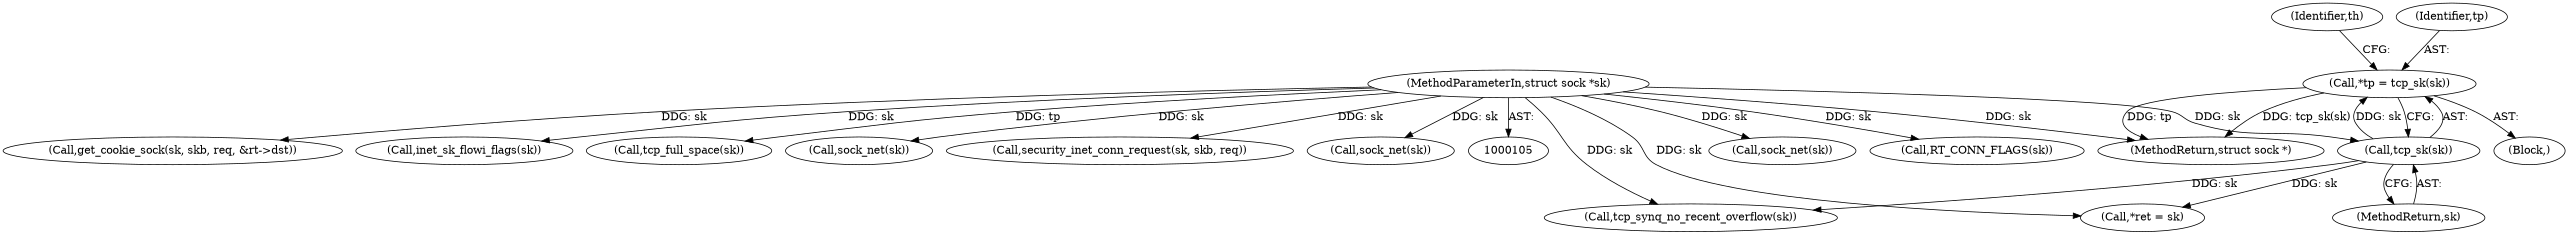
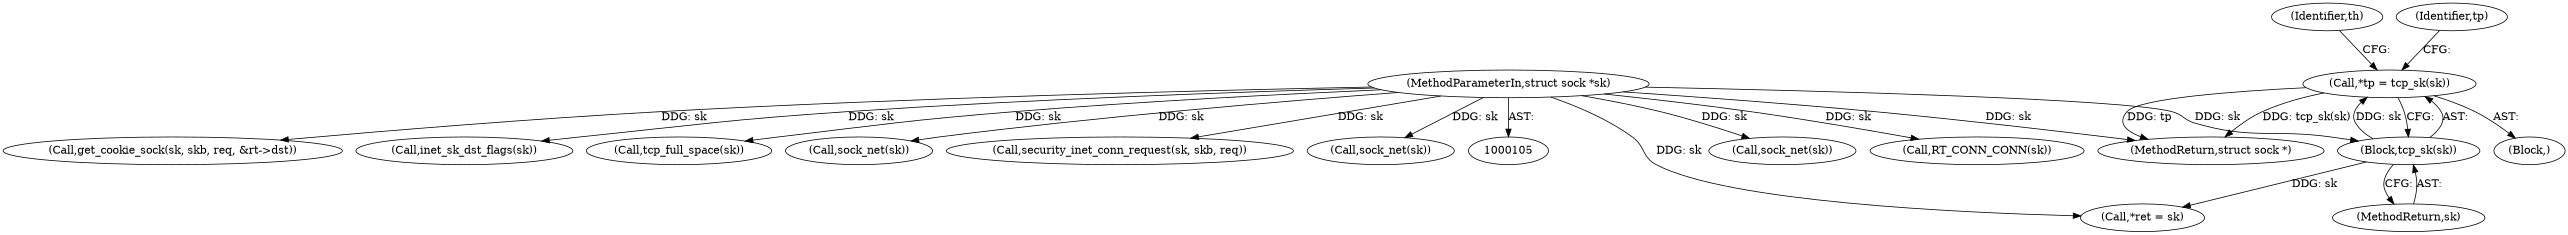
(2439, 50) -> (2439, 50)
(1038, 117) -> (1038, 117)
(464, 151) -> (464, 151)
(1977, 151) -> (1977, 151)
(2409, 151) -> (2409, 151)
(1691, 218) -> none
